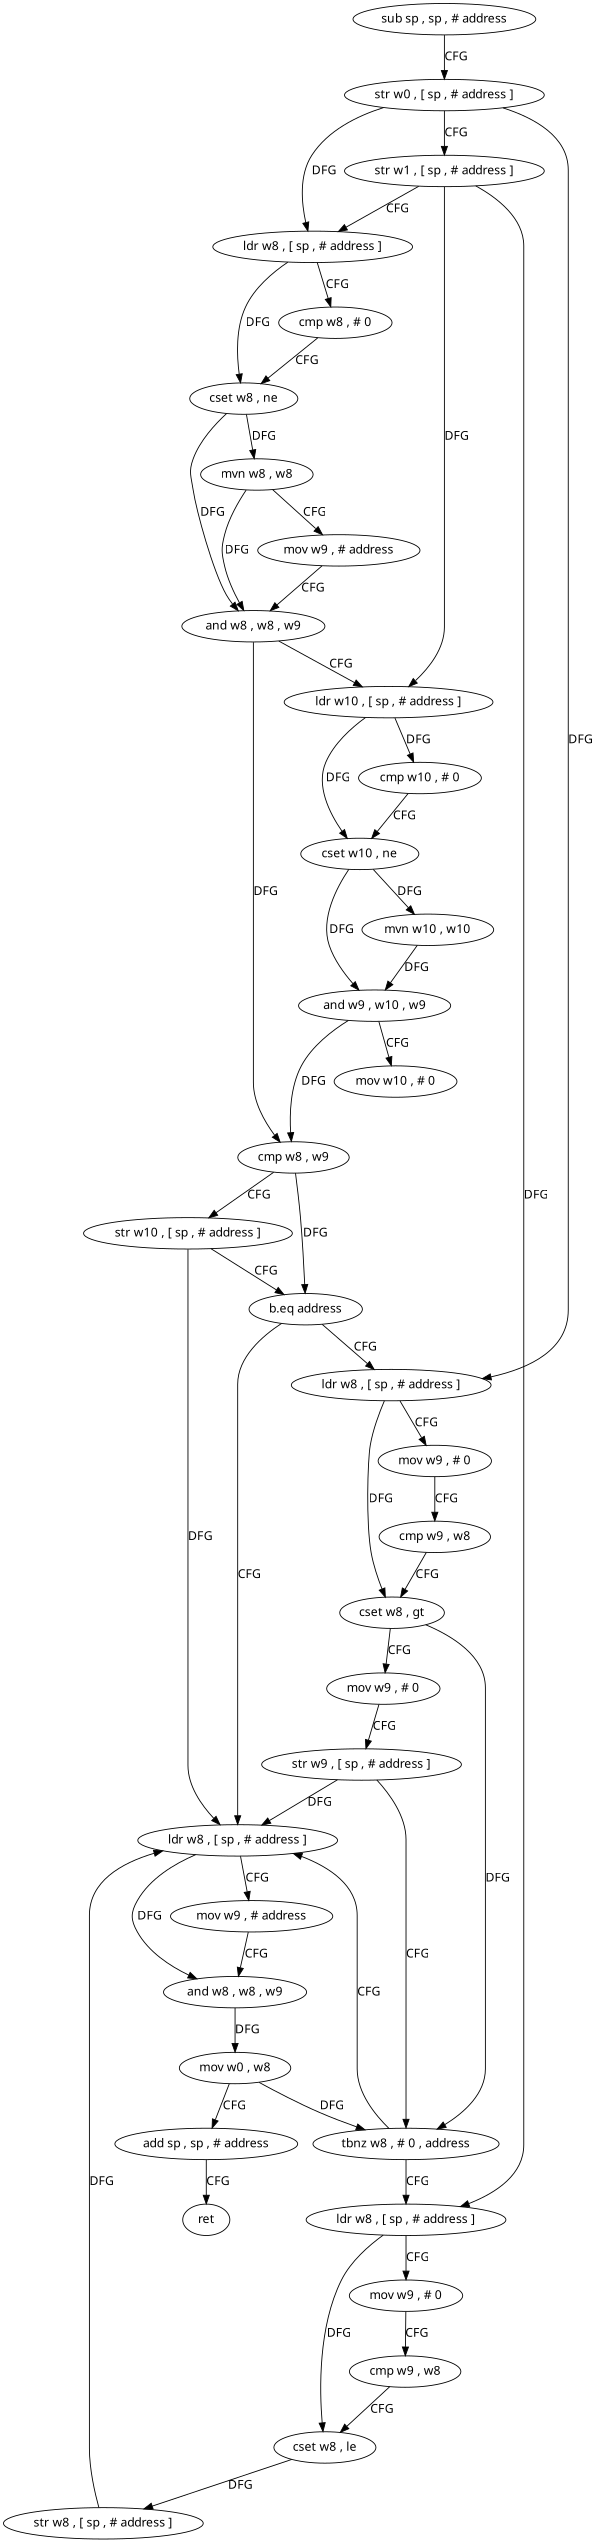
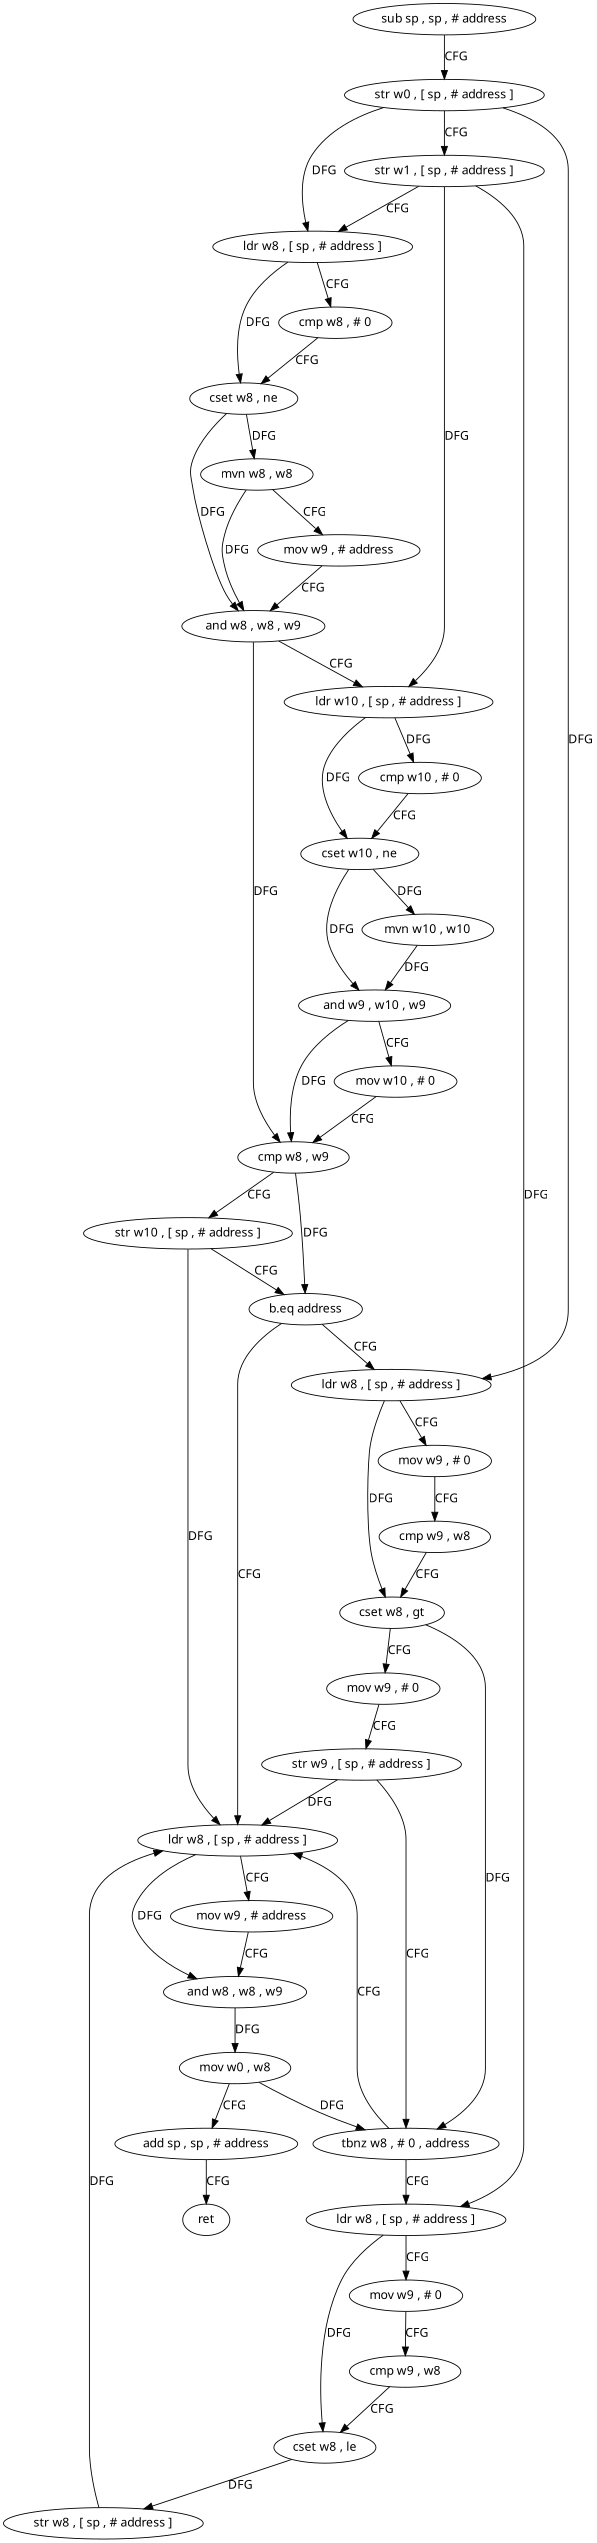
none -> (348, 1117)
